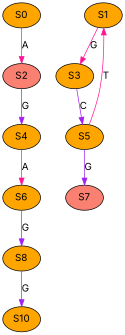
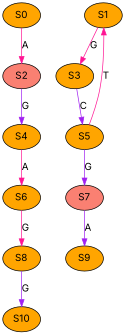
(22, 225) -> (22, 225)
none -> (85, 258)
